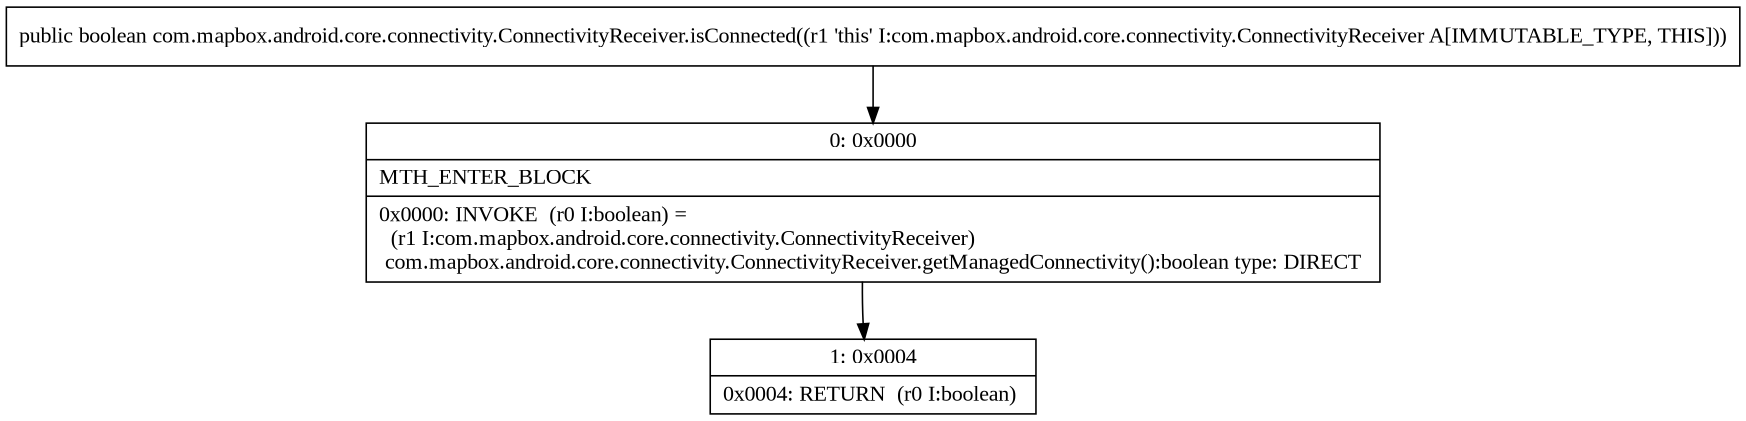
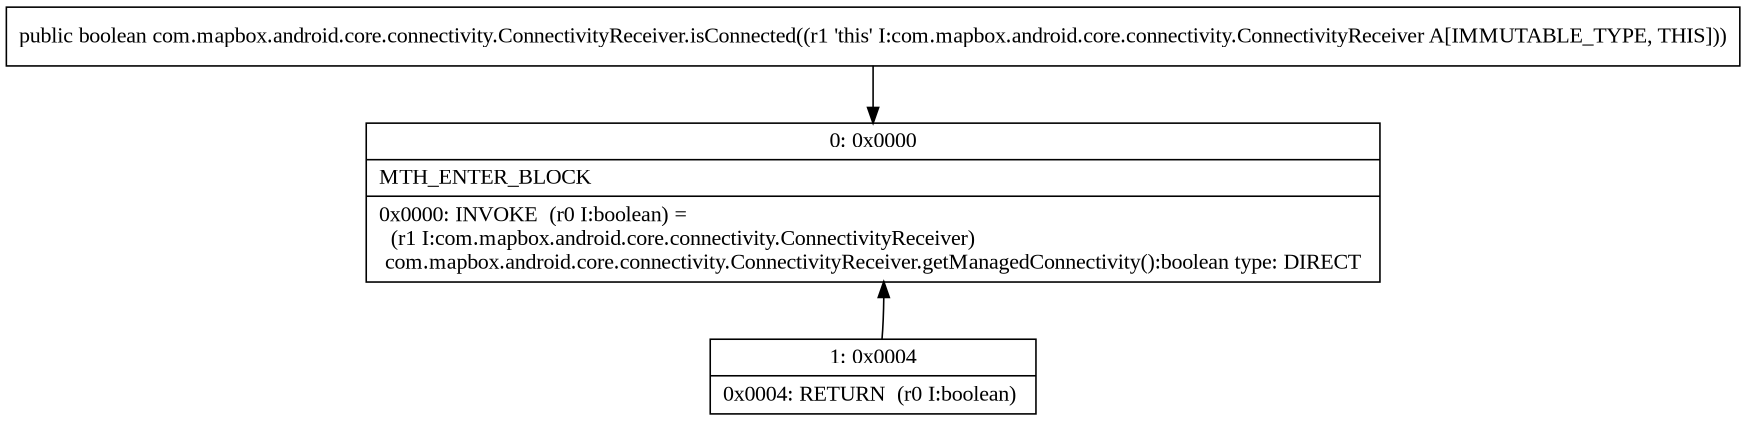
(862, 303) -> (883, 319)
